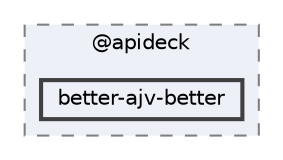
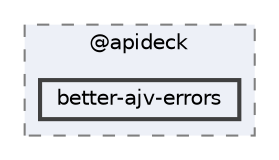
(142, 100) -> (140, 100)
